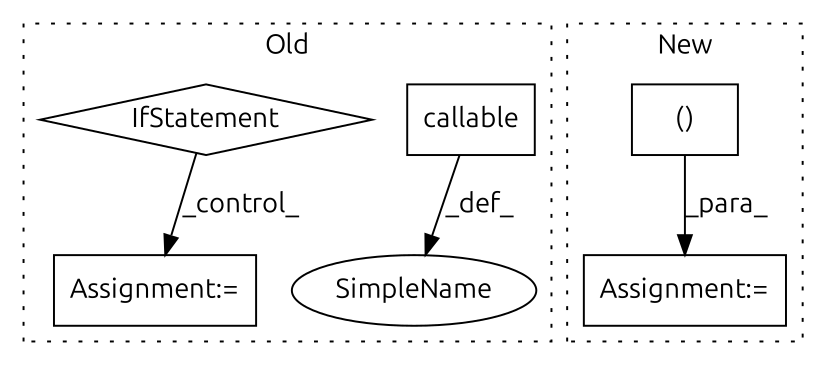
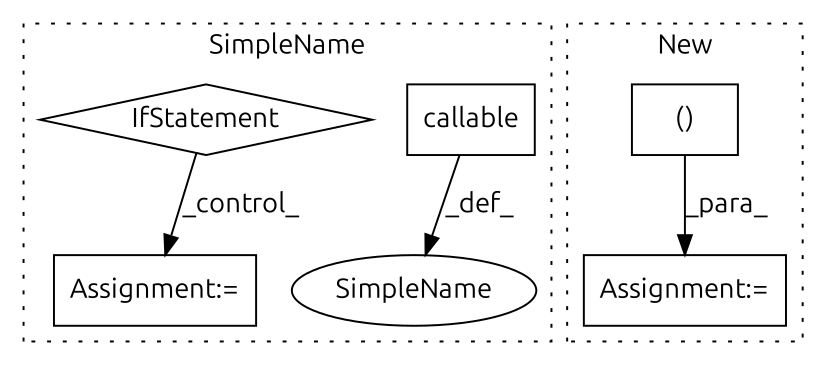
(288, 46) -> (288, 46)
